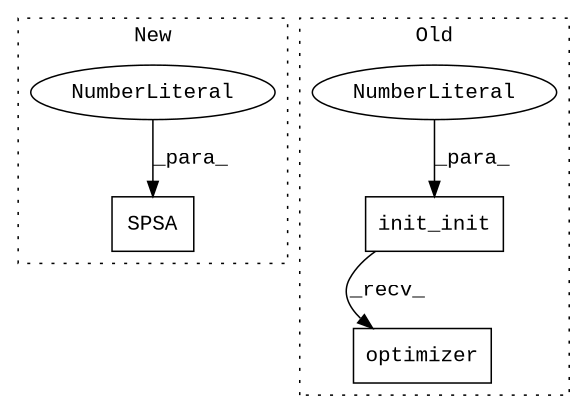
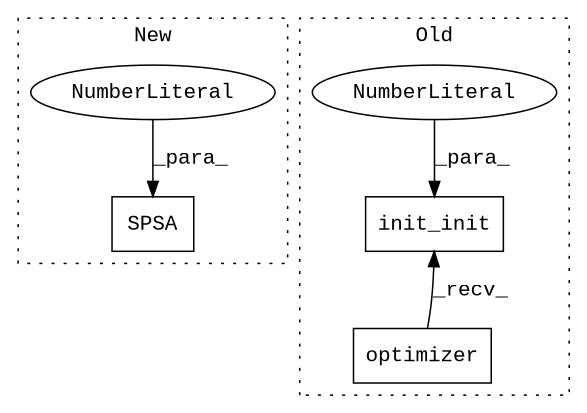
(348, 282) -> (432, 298)
